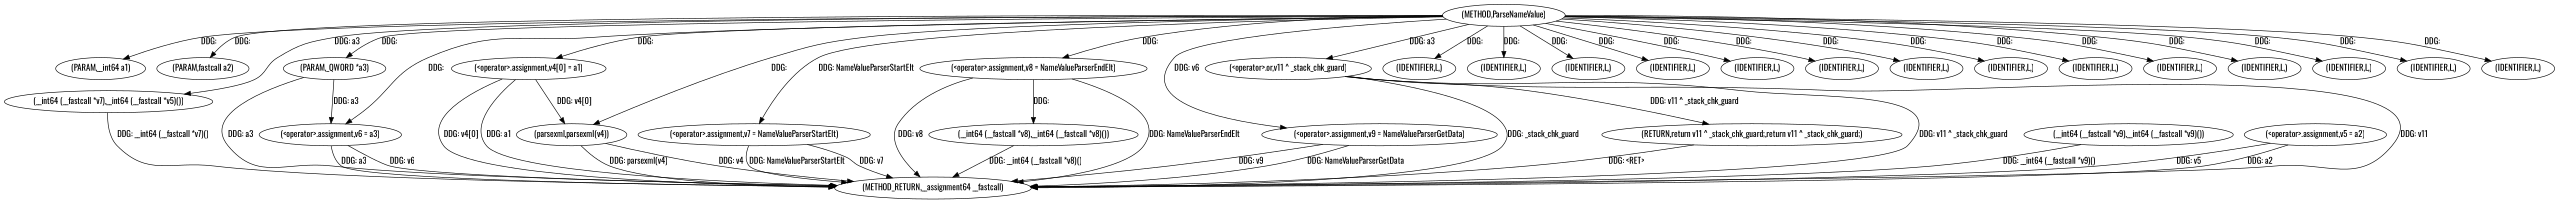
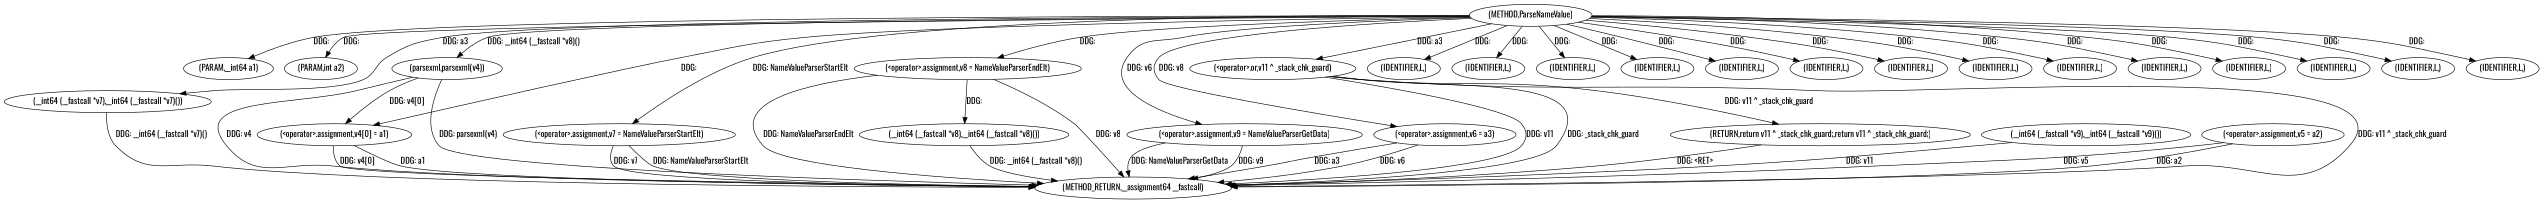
(203, 69) -> (321, 69)
(335, 69) -> none
(437, 69) -> (1171, 69)
(780, 69) -> (534, 42)
(548, 99) -> (382, 95)
(109, 102) -> (108, 102)
(2049, 161) -> (1860, 161)
